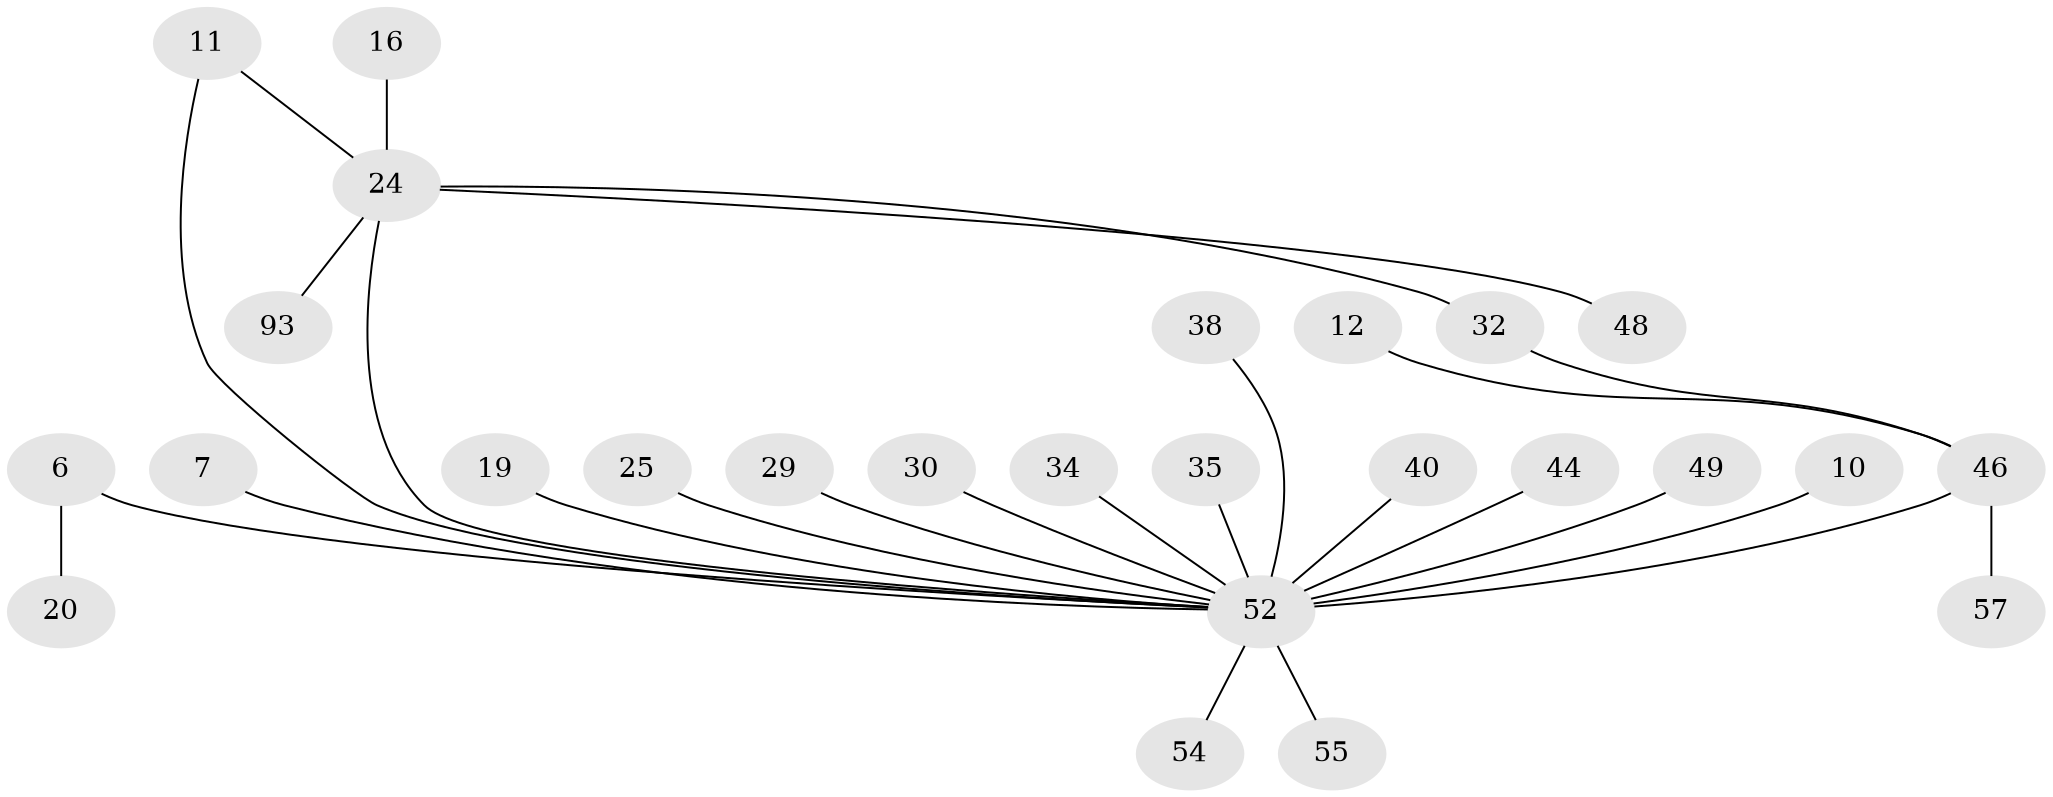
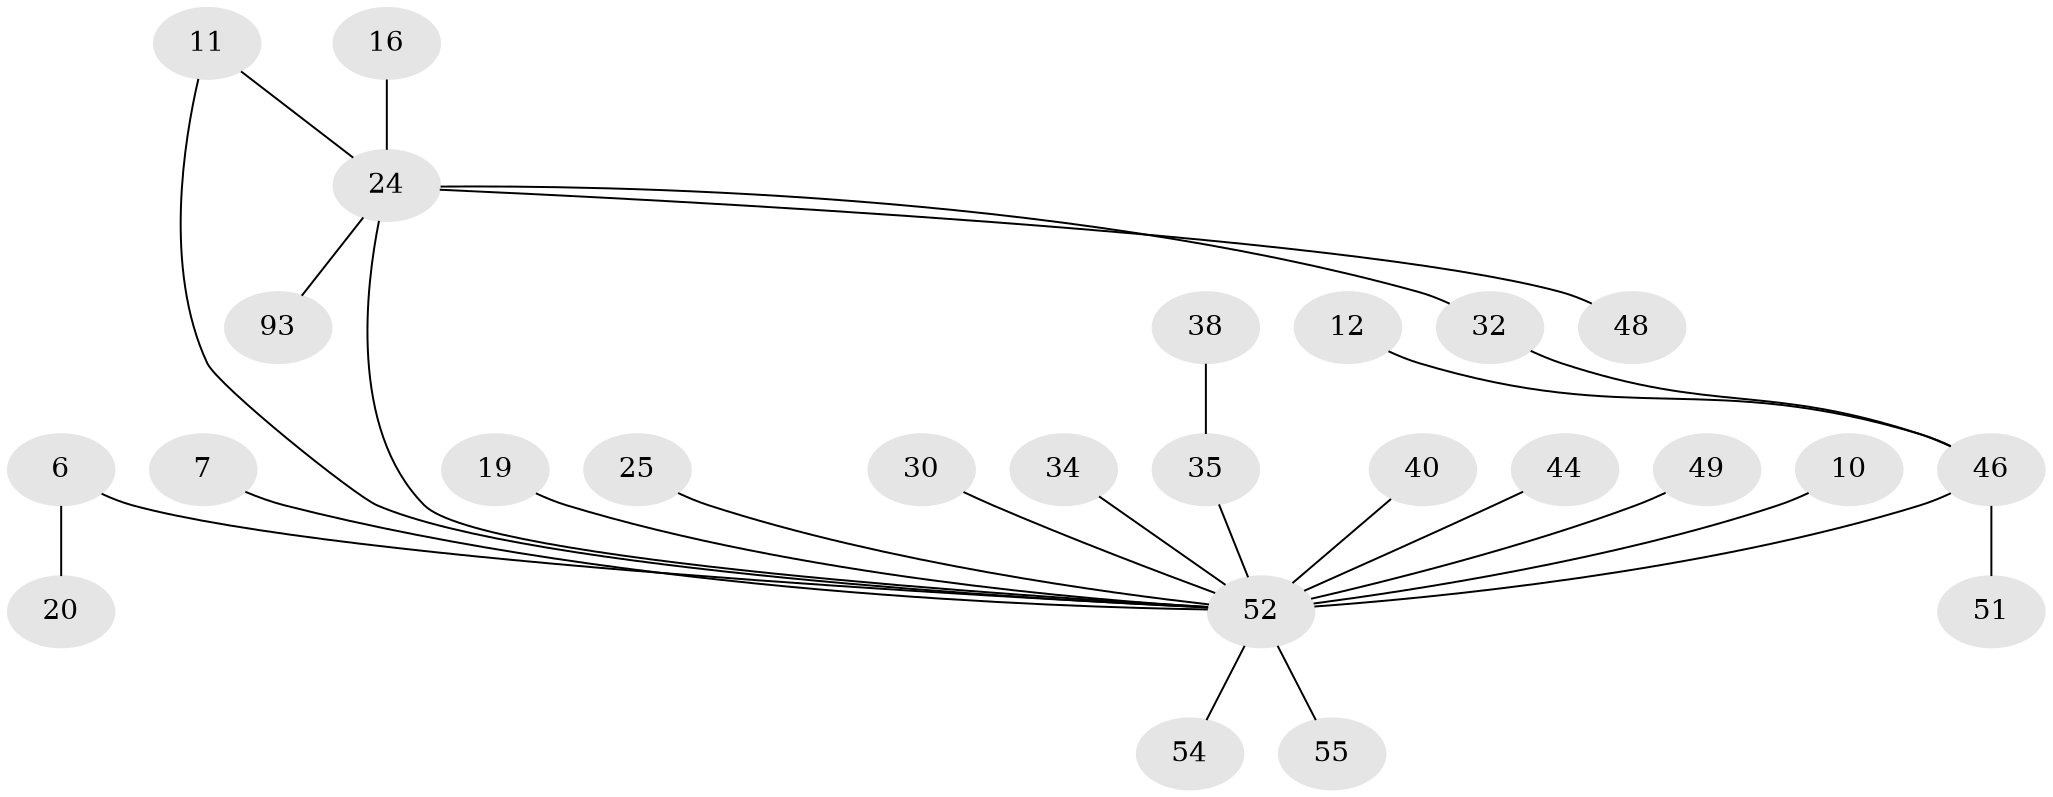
(1282, 462) -> (1206, 399)
(780, 470) -> none
(1991, 612) -> (1991, 612)
